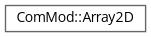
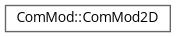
(76, 19) -> (88, 19)
